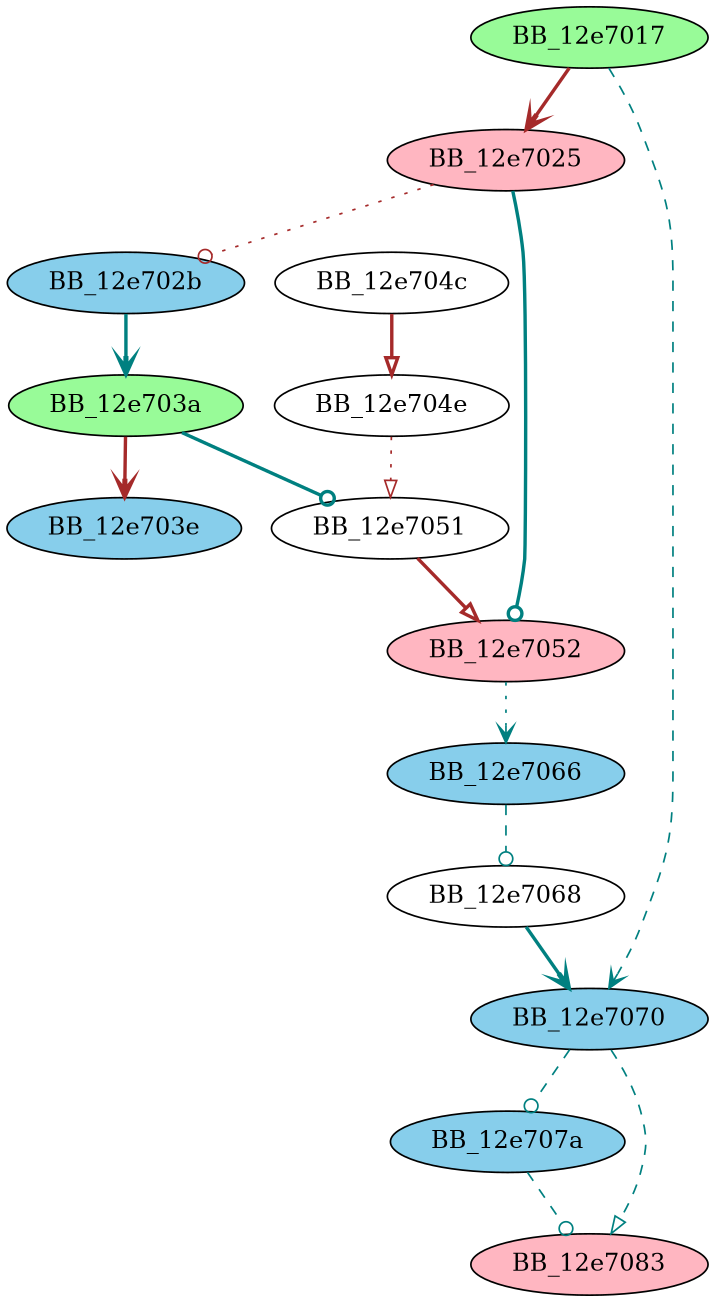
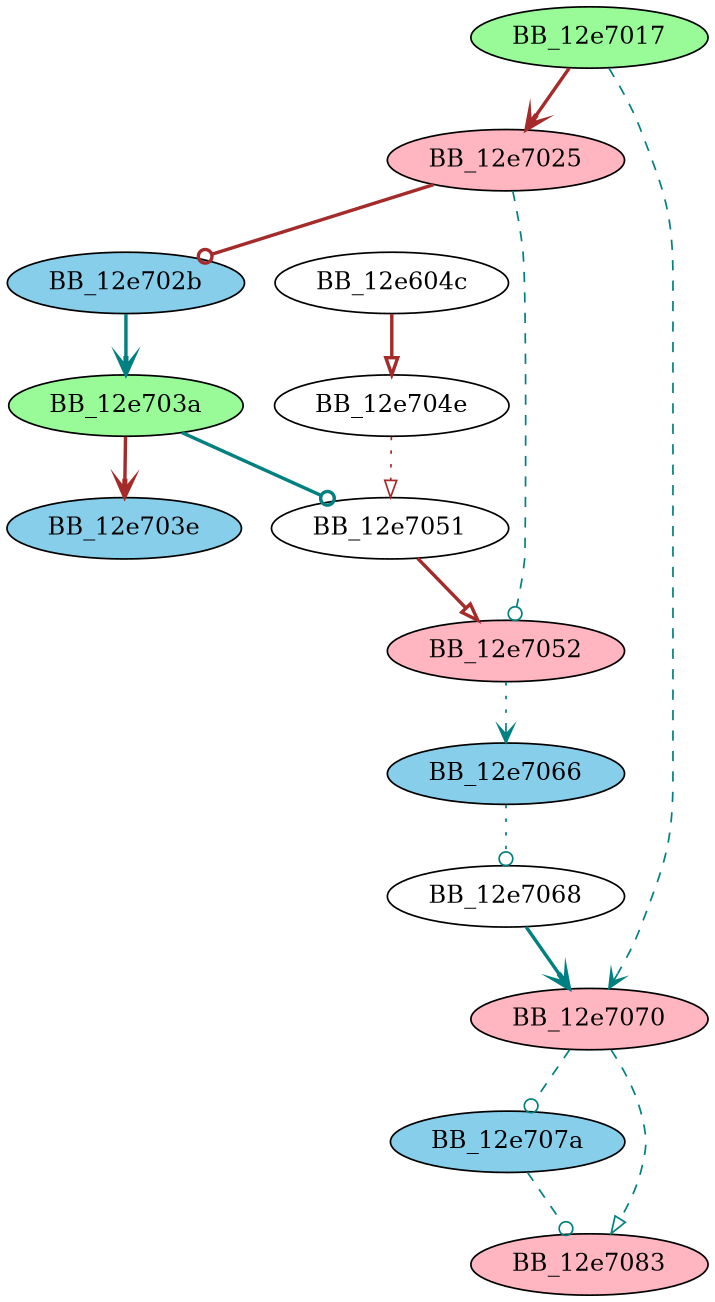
(323, 219) -> (323, 219)
(392, 283) -> (392, 283)
(526, 399) -> (526, 399)
(506, 828) -> (506, 828)
(589, 1019) -> (589, 1019)
